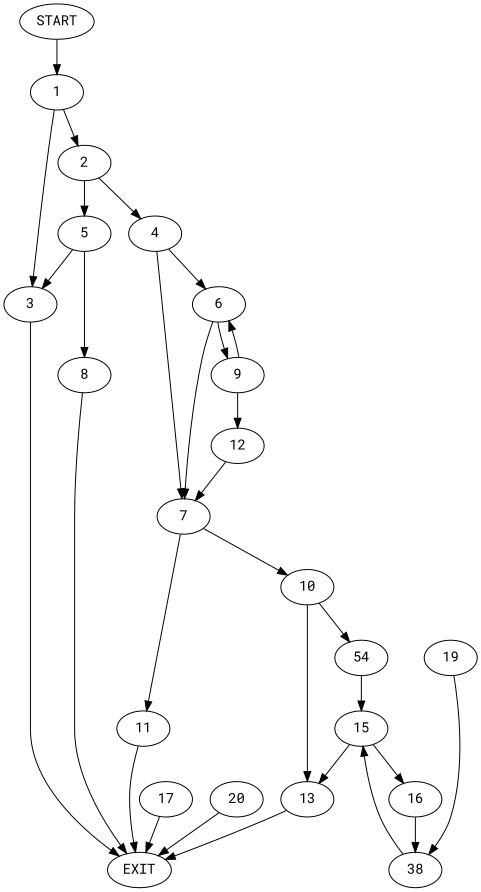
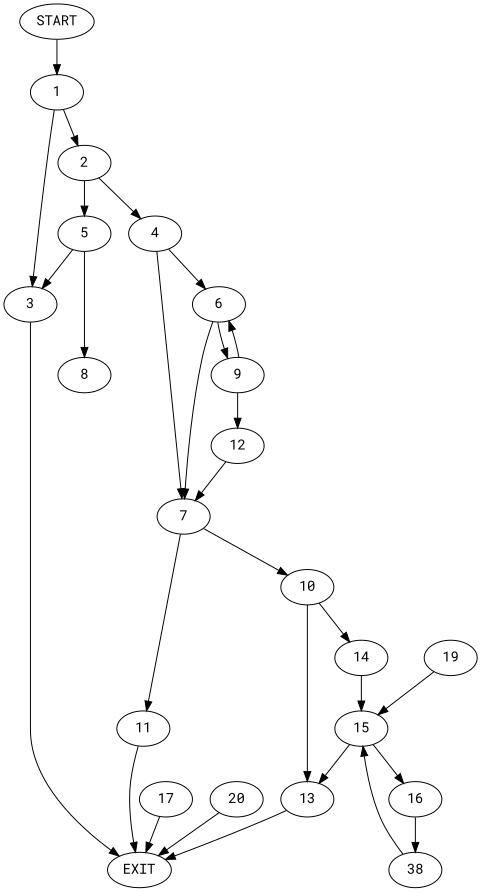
(75, 624) -> none
(361, 658) -> (361, 658)
(459, 763) -> (410, 690)
